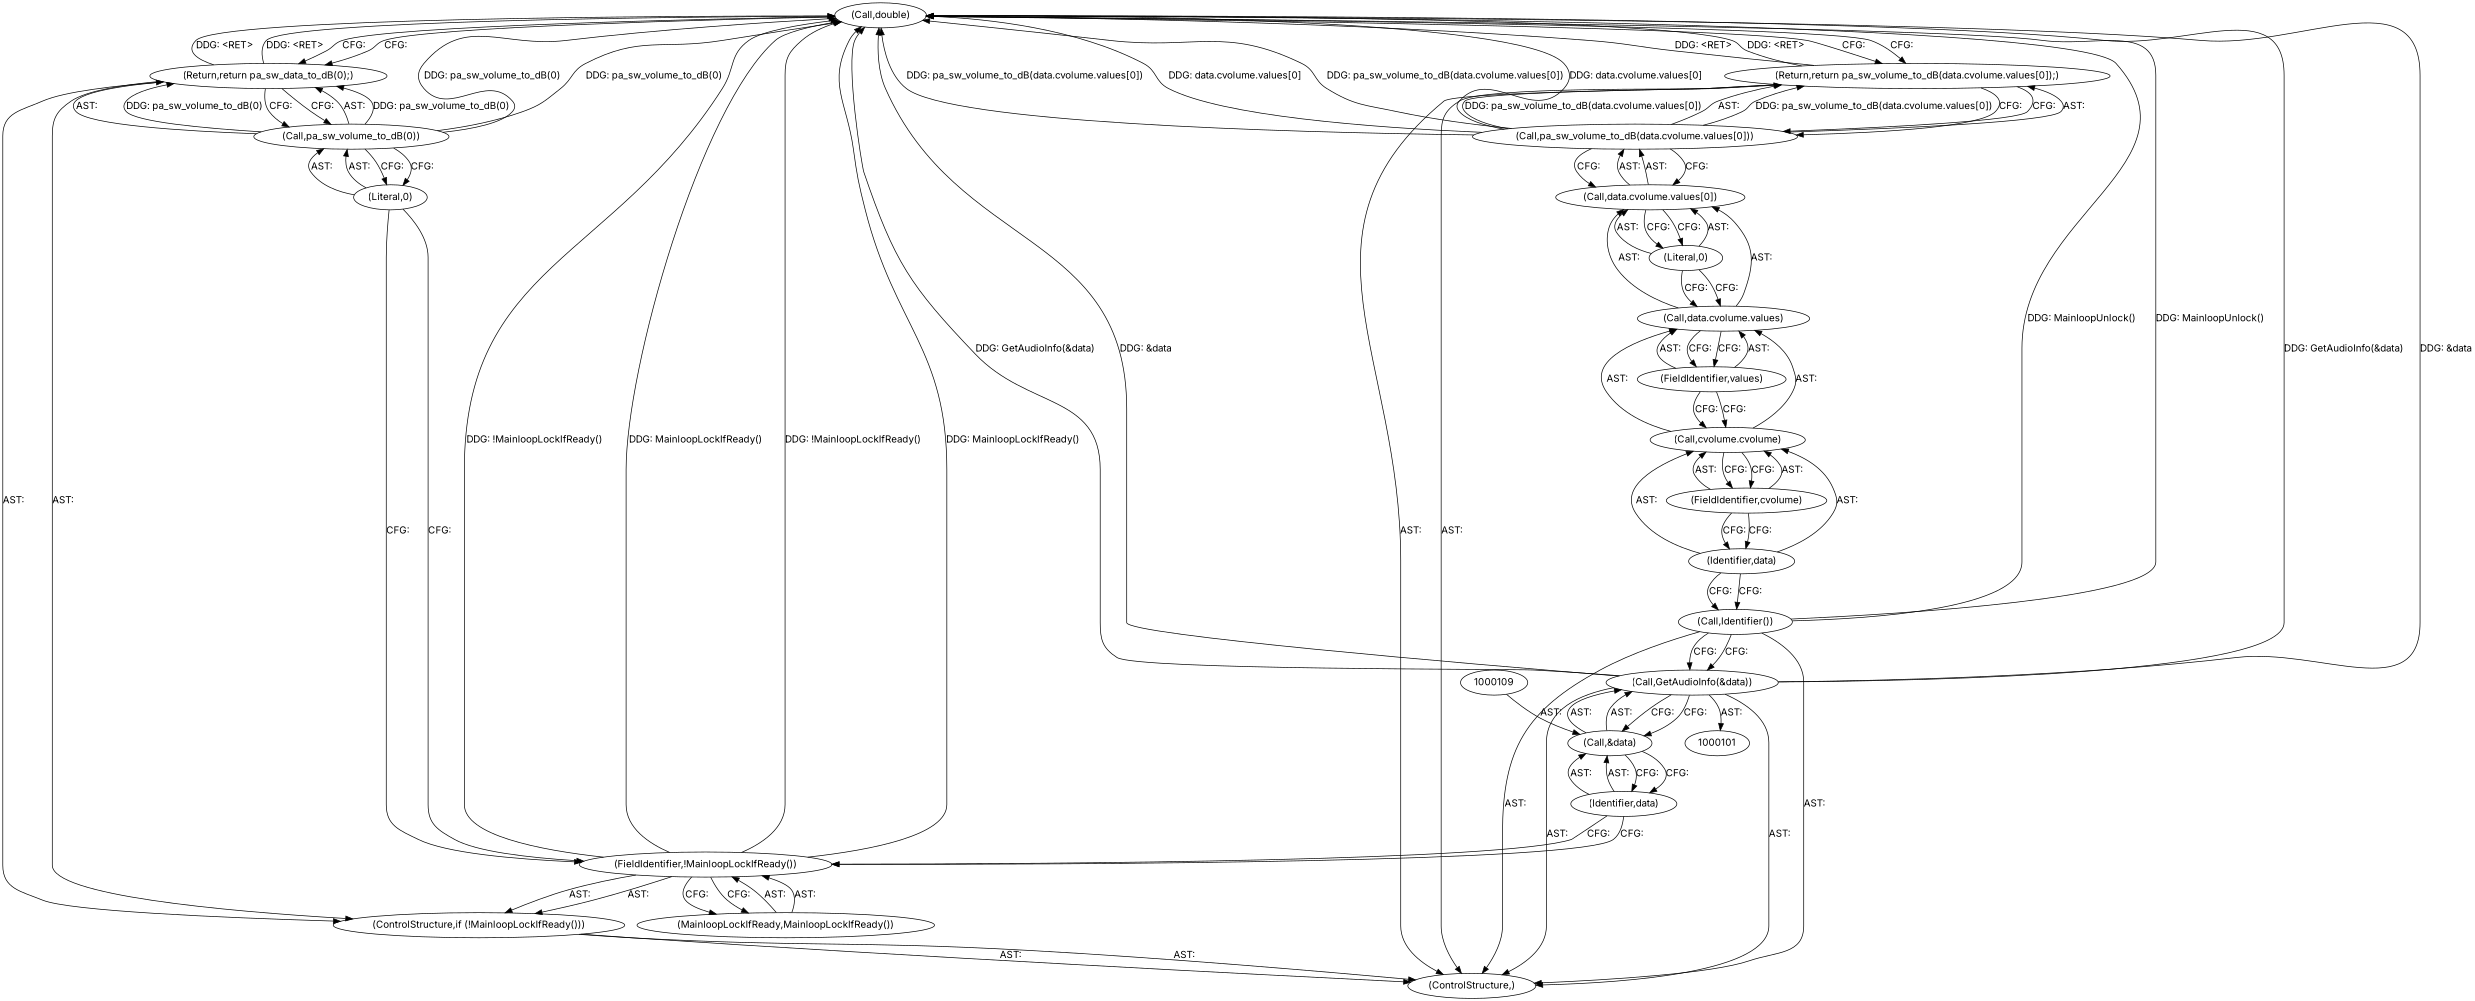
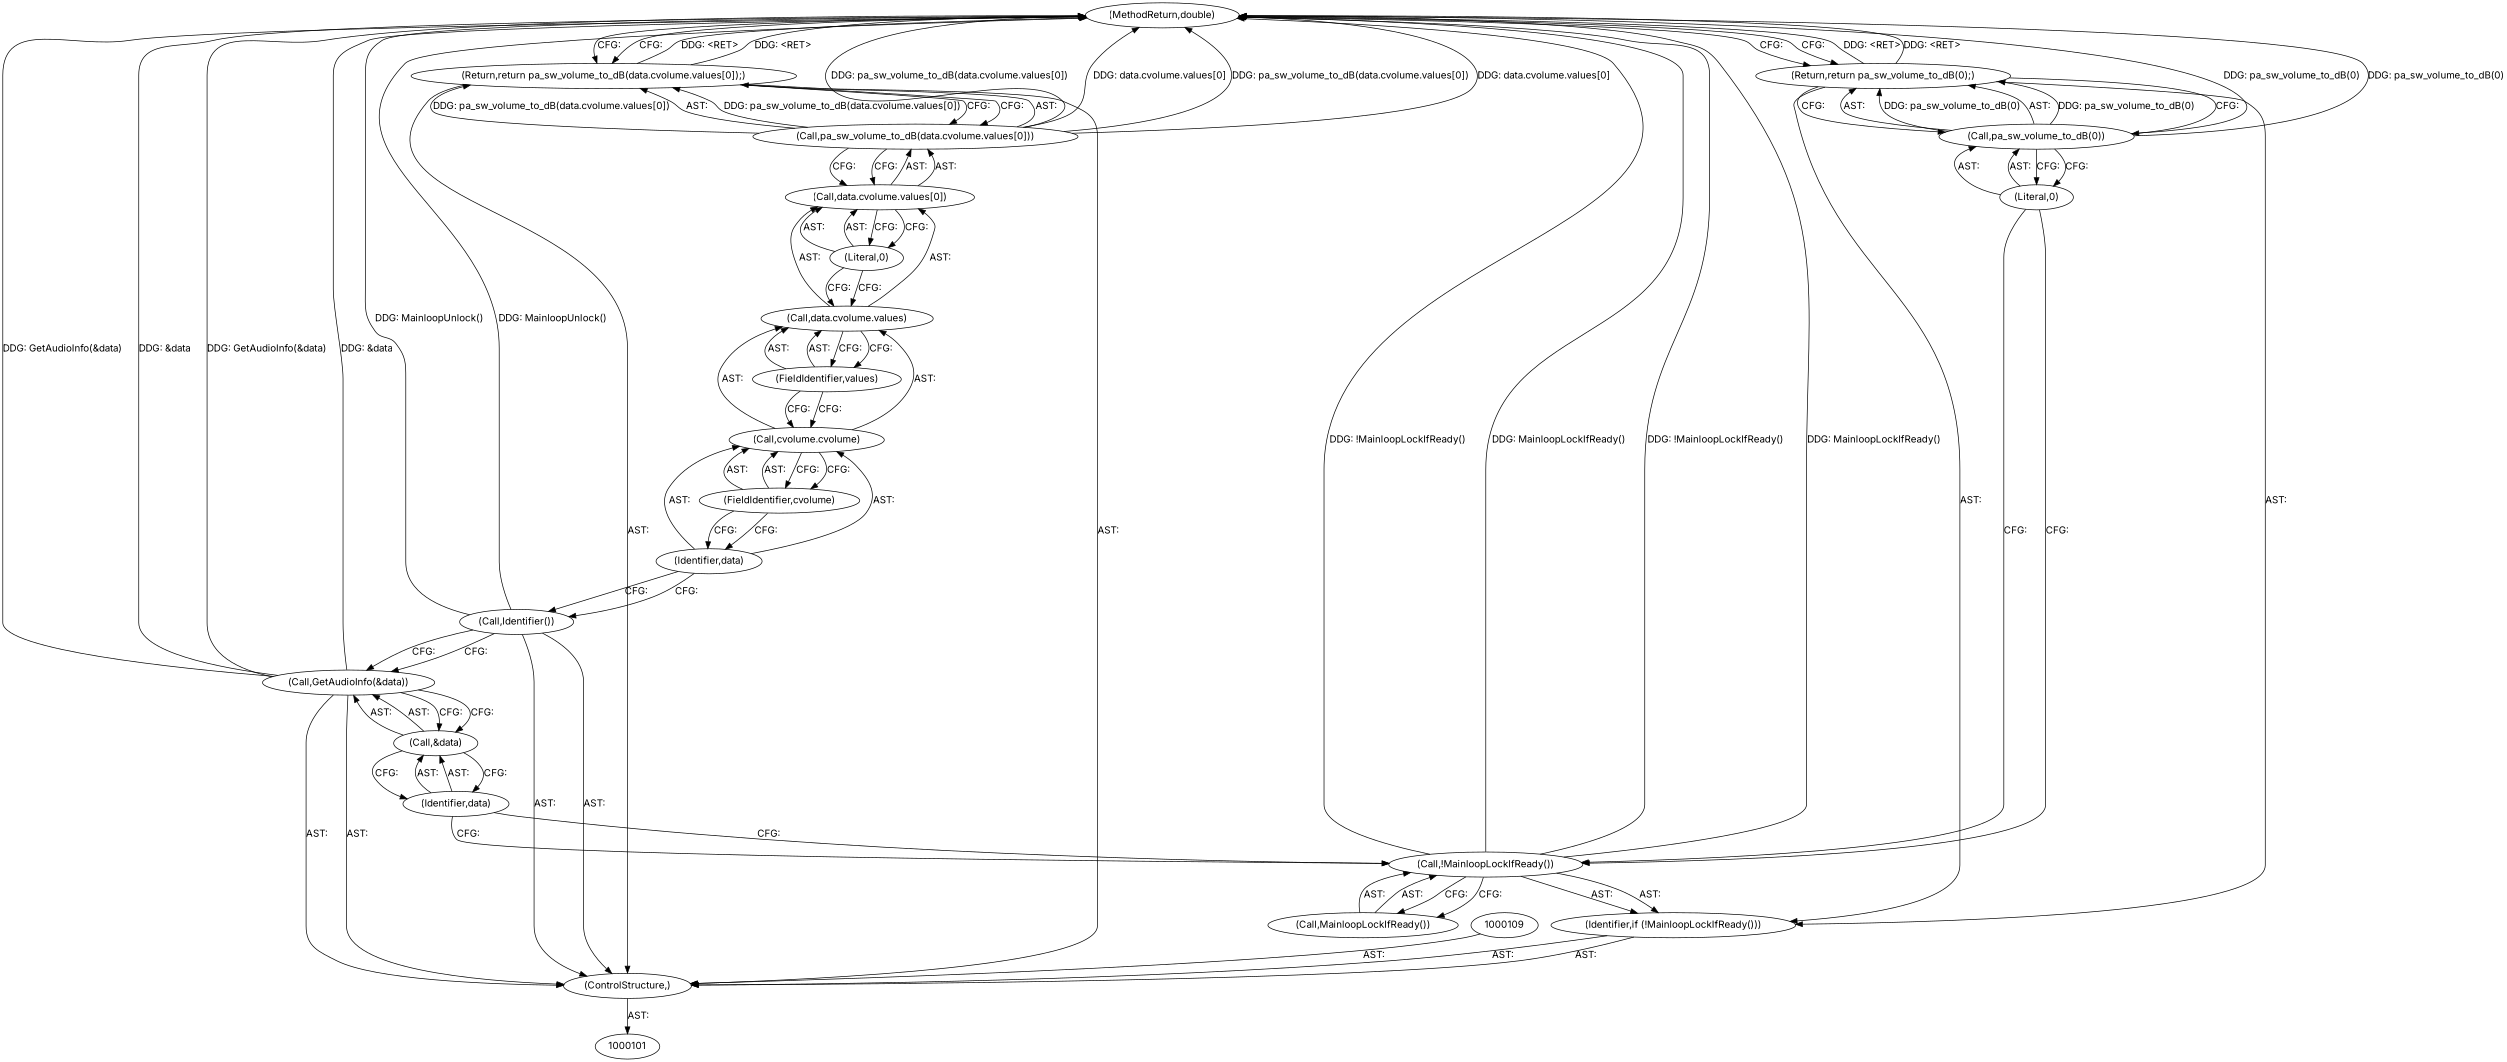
(881, 15) -> (1162, 15)
(268, 76) -> (1883, 76)
(1719, 708) -> (628, 1013)
(1541, 719) -> (1090, 968)
(706, 865) -> (1486, 865)
(479, 925) -> (1673, 925)
(786, 925) -> (1363, 925)
